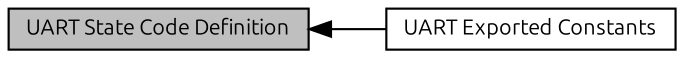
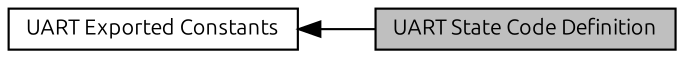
(359, 29) -> (348, 29)
